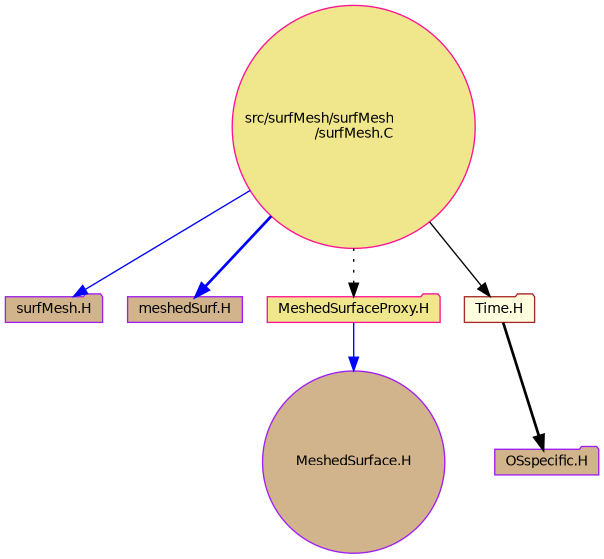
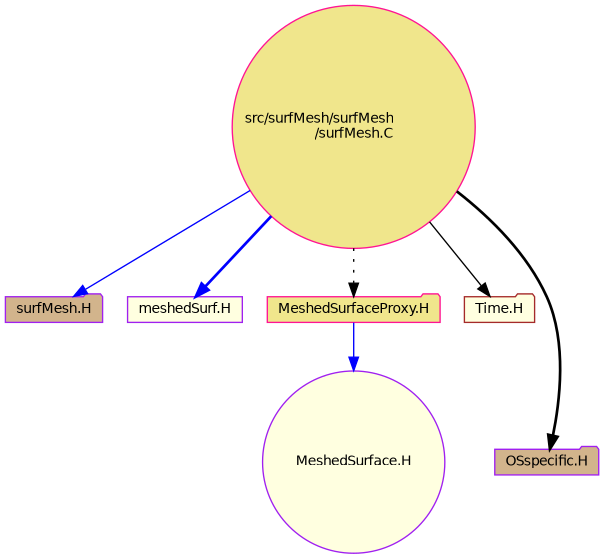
(185, 310) -> (185, 310)
(521, 379) -> (547, 297)
(354, 462) -> (354, 462)
